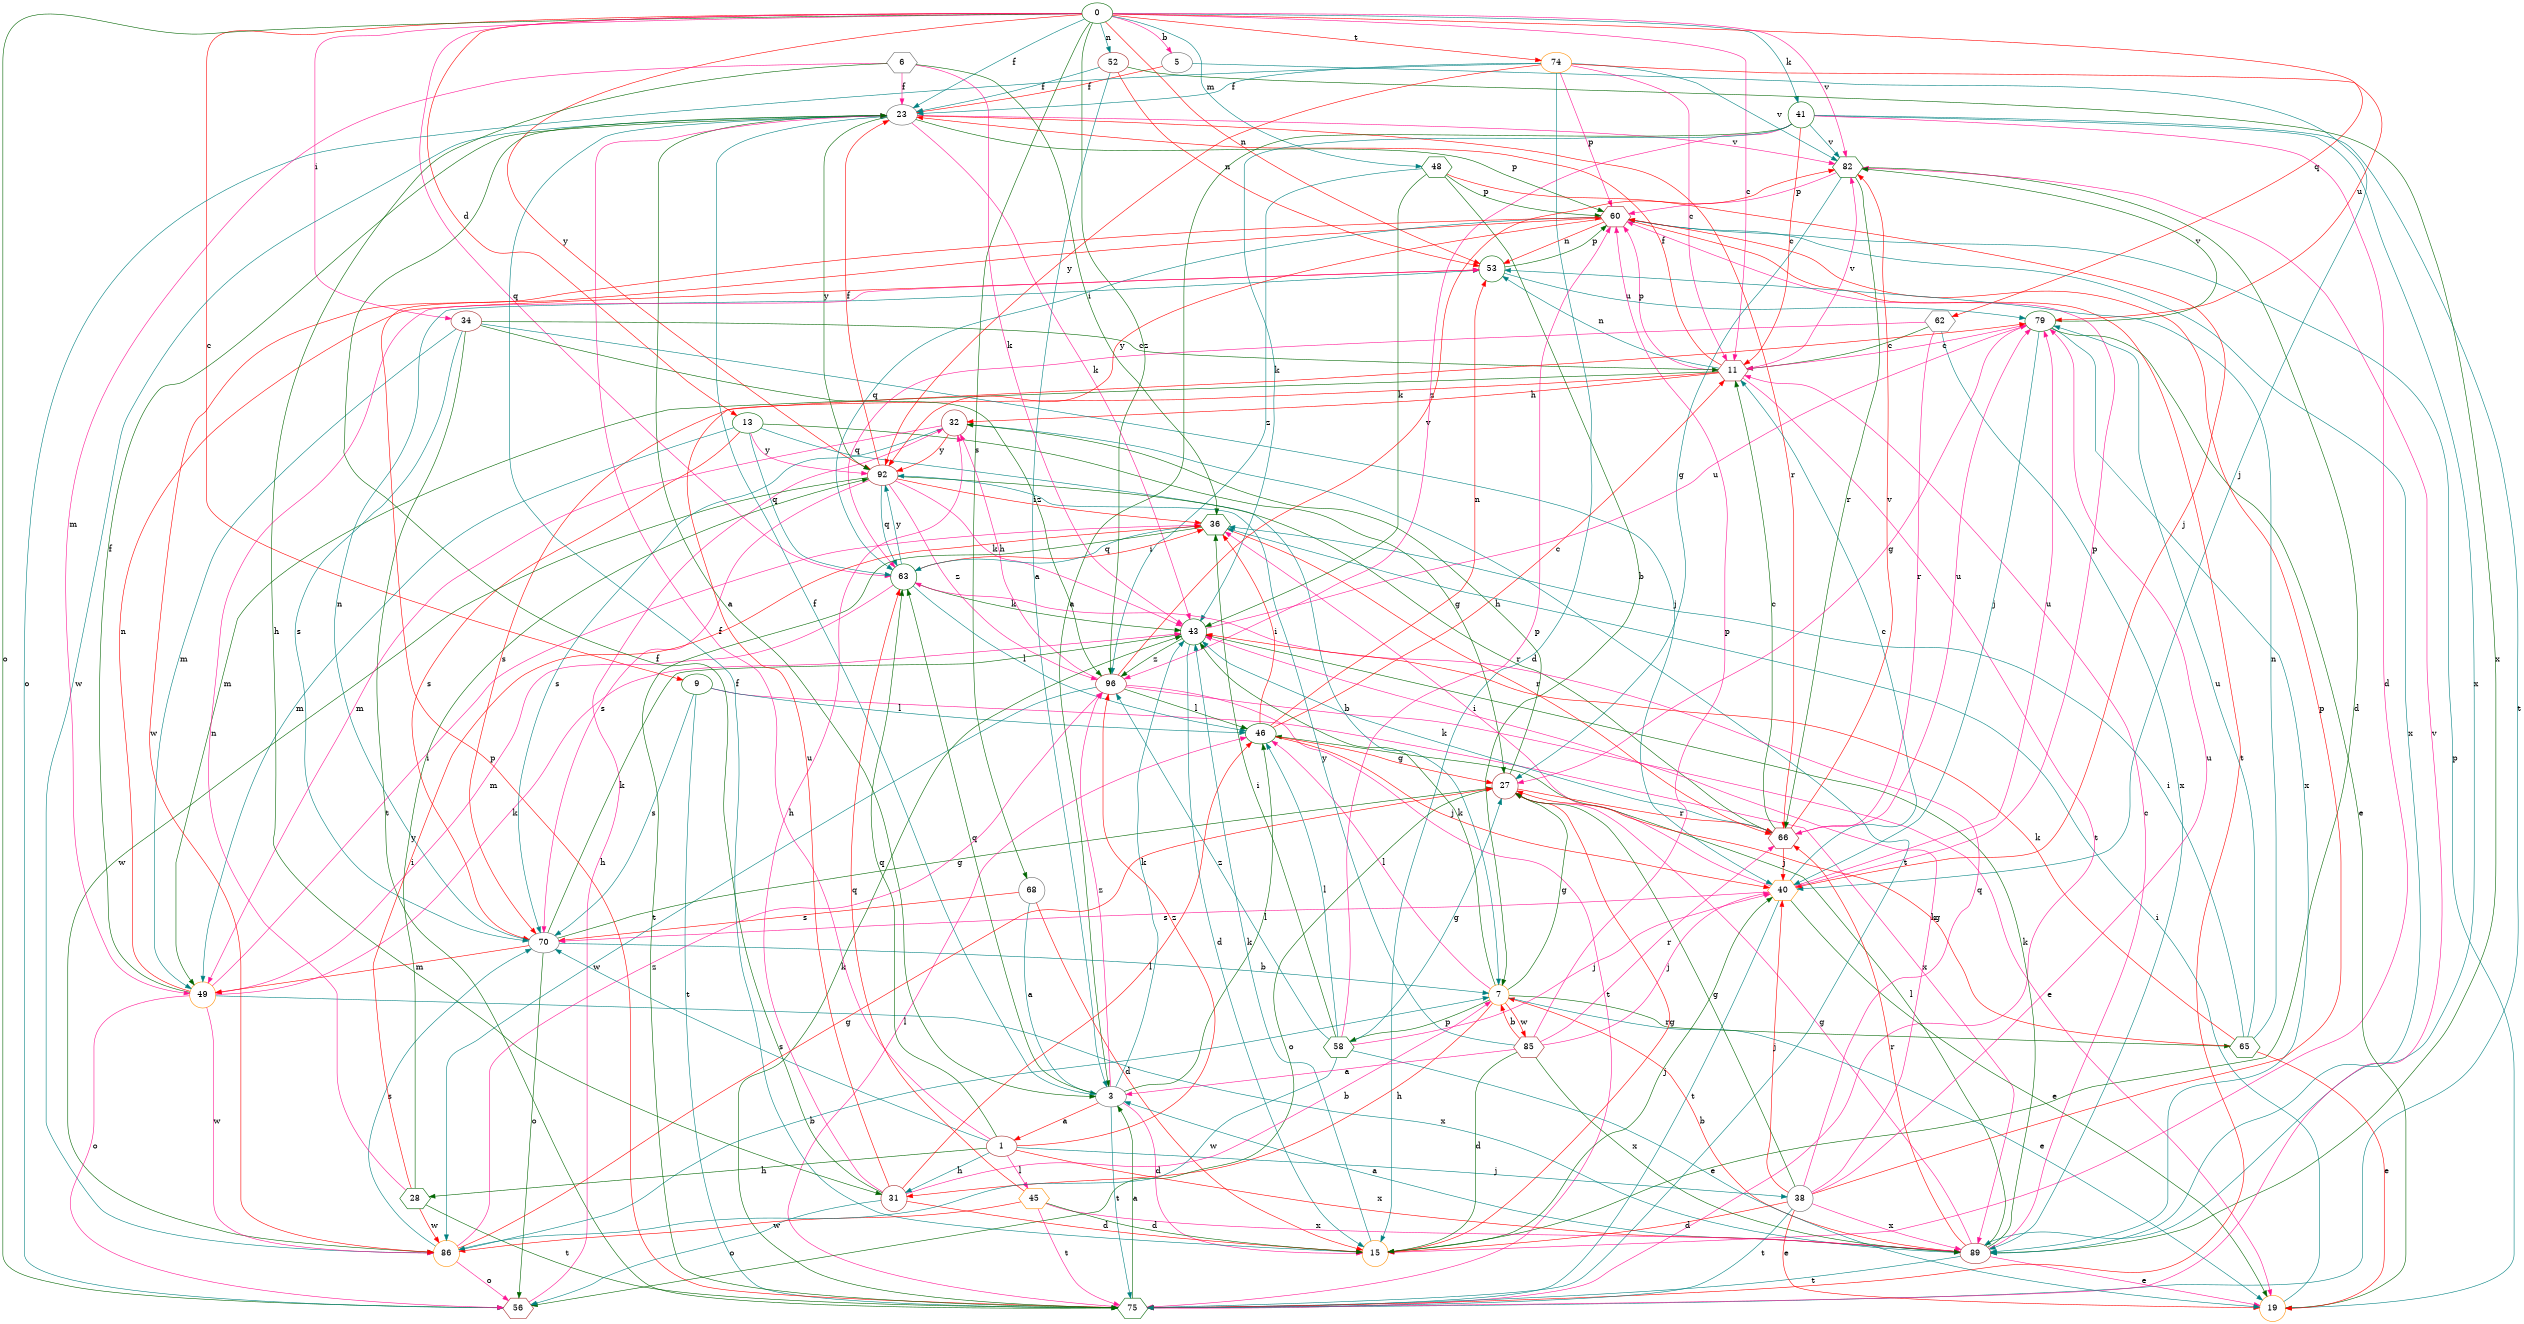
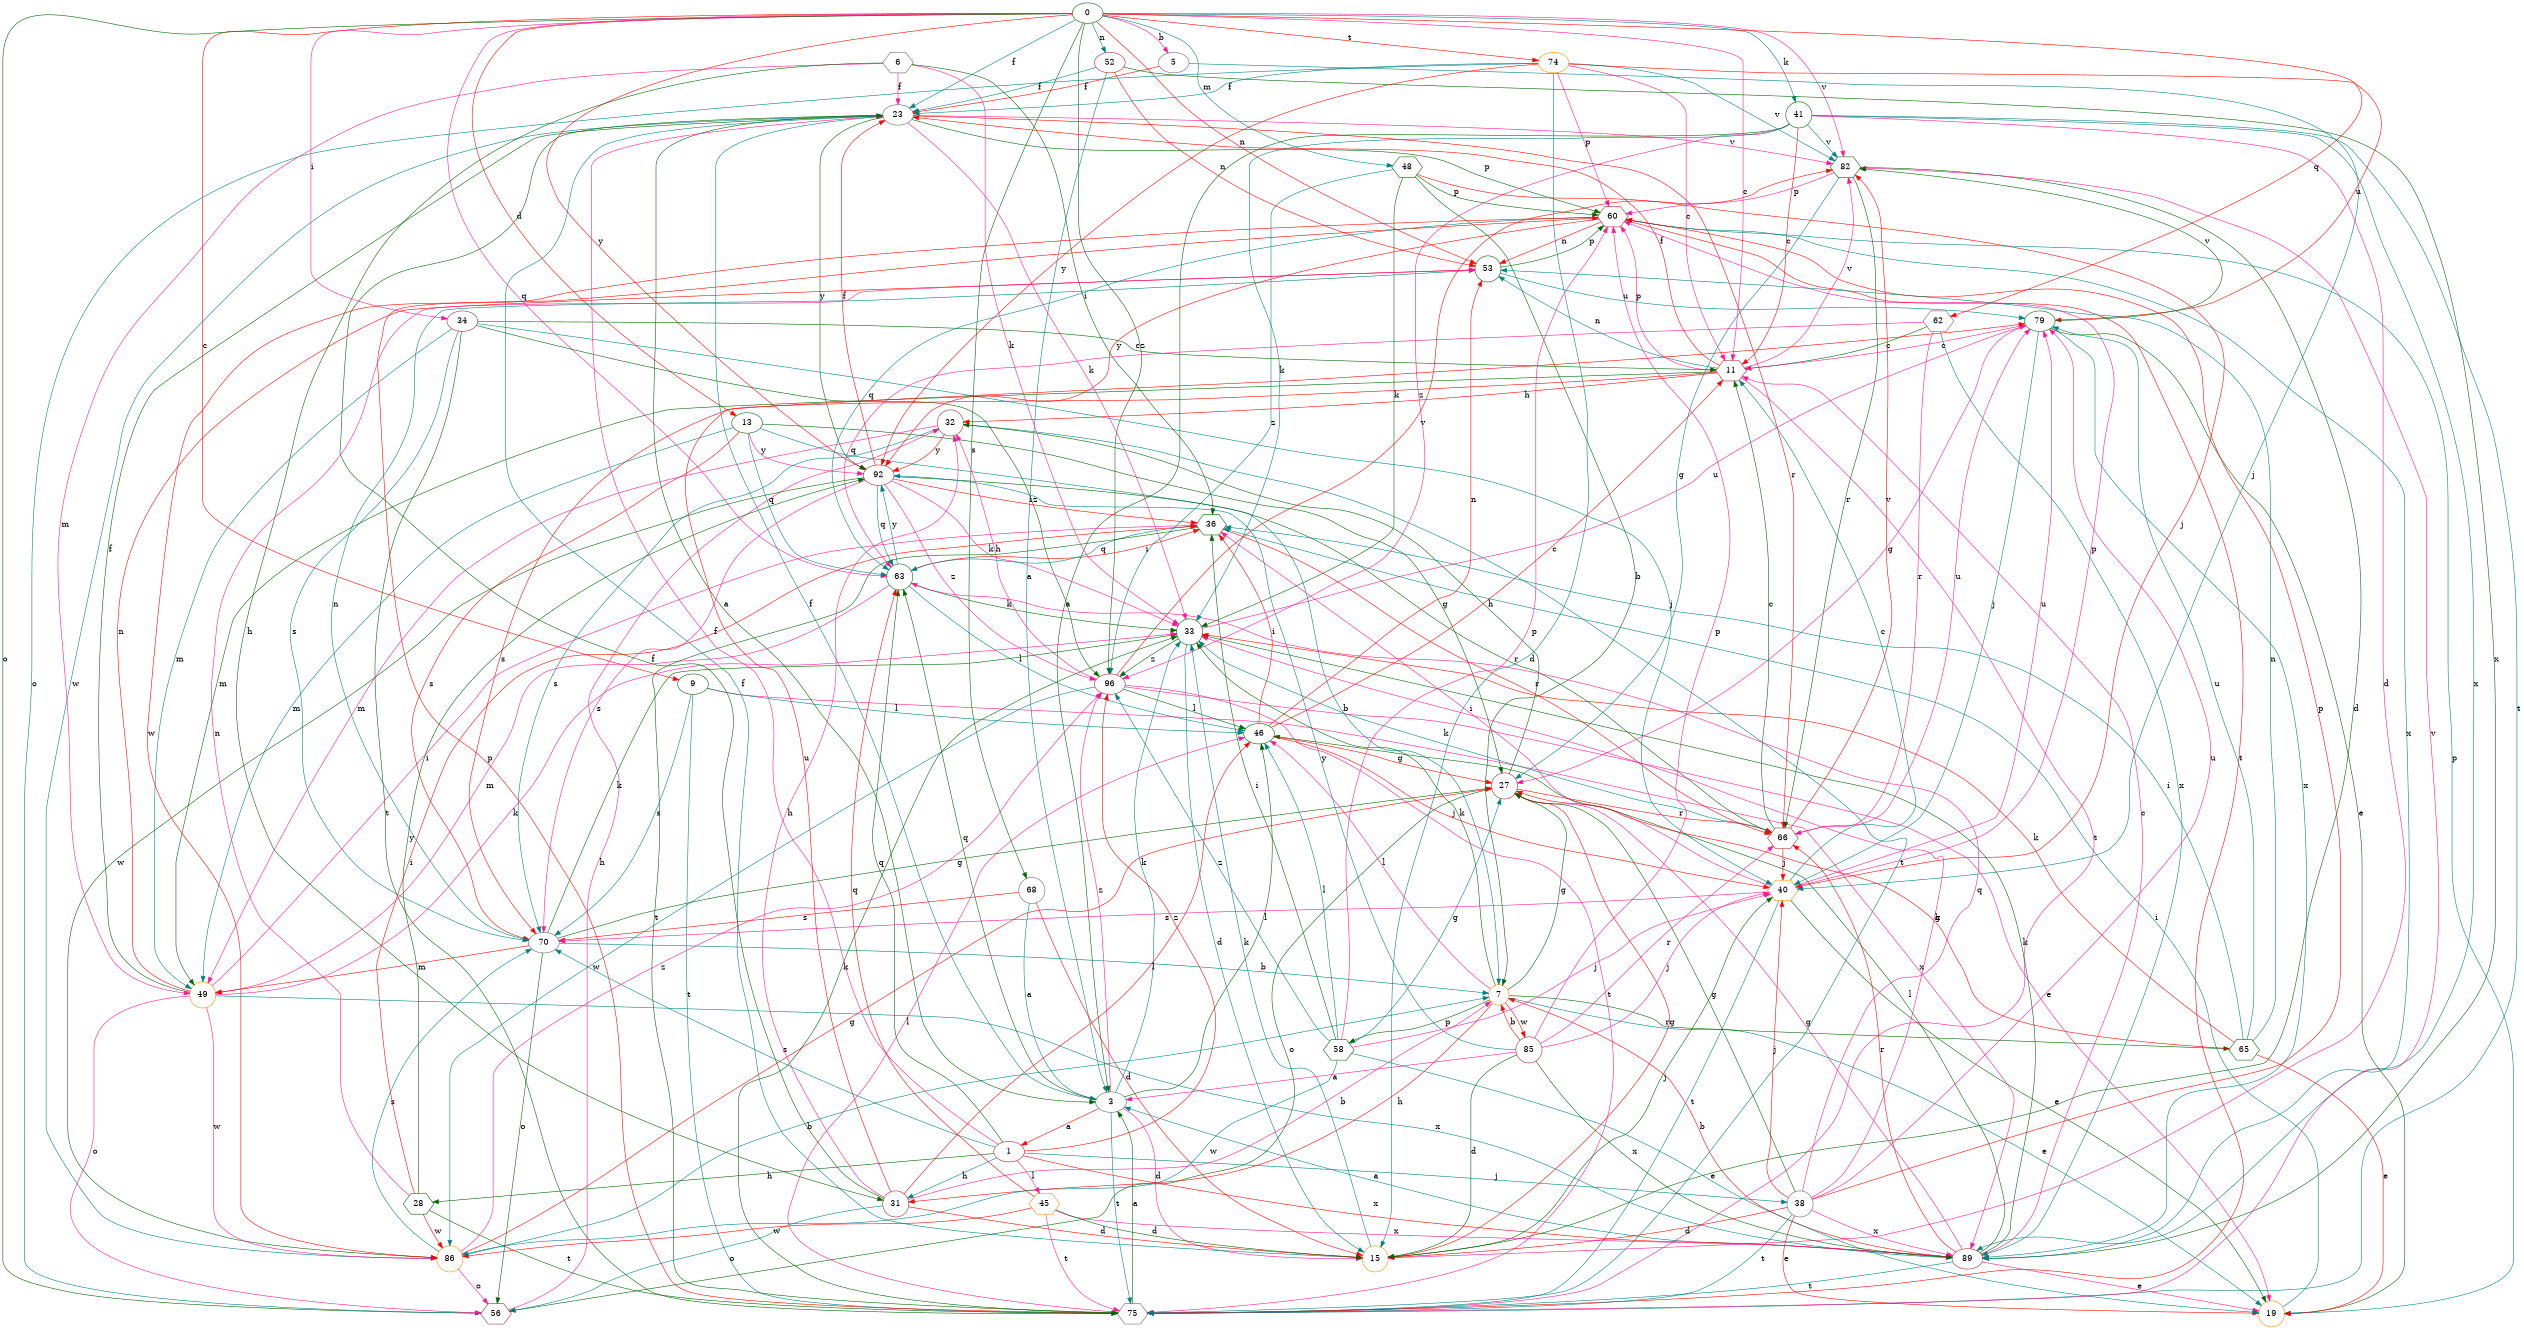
(1194, 632) -> (1190, 632)
(1529, 1047) -> (1529, 1050)
(1133, 1308) -> (1133, 1314)
